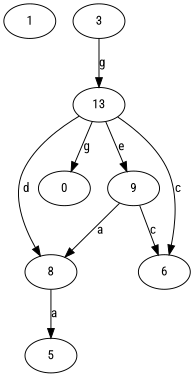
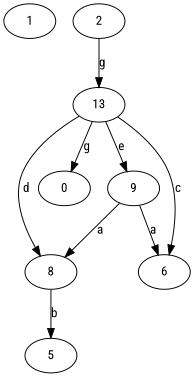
(99, 21) -> (99, 21)
(153, 230) -> (153, 230)
(54, 314) -> (54, 314)
